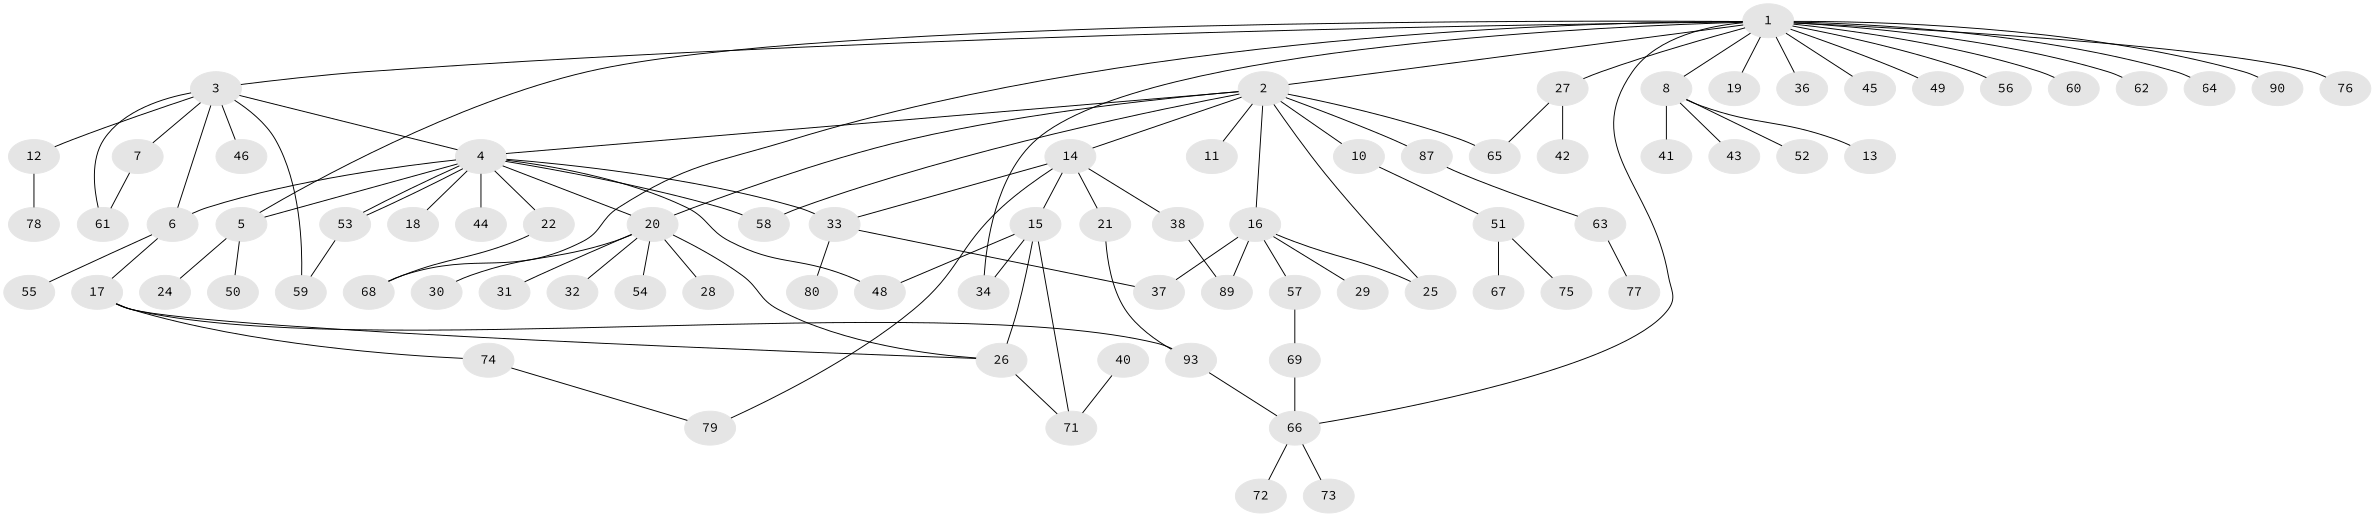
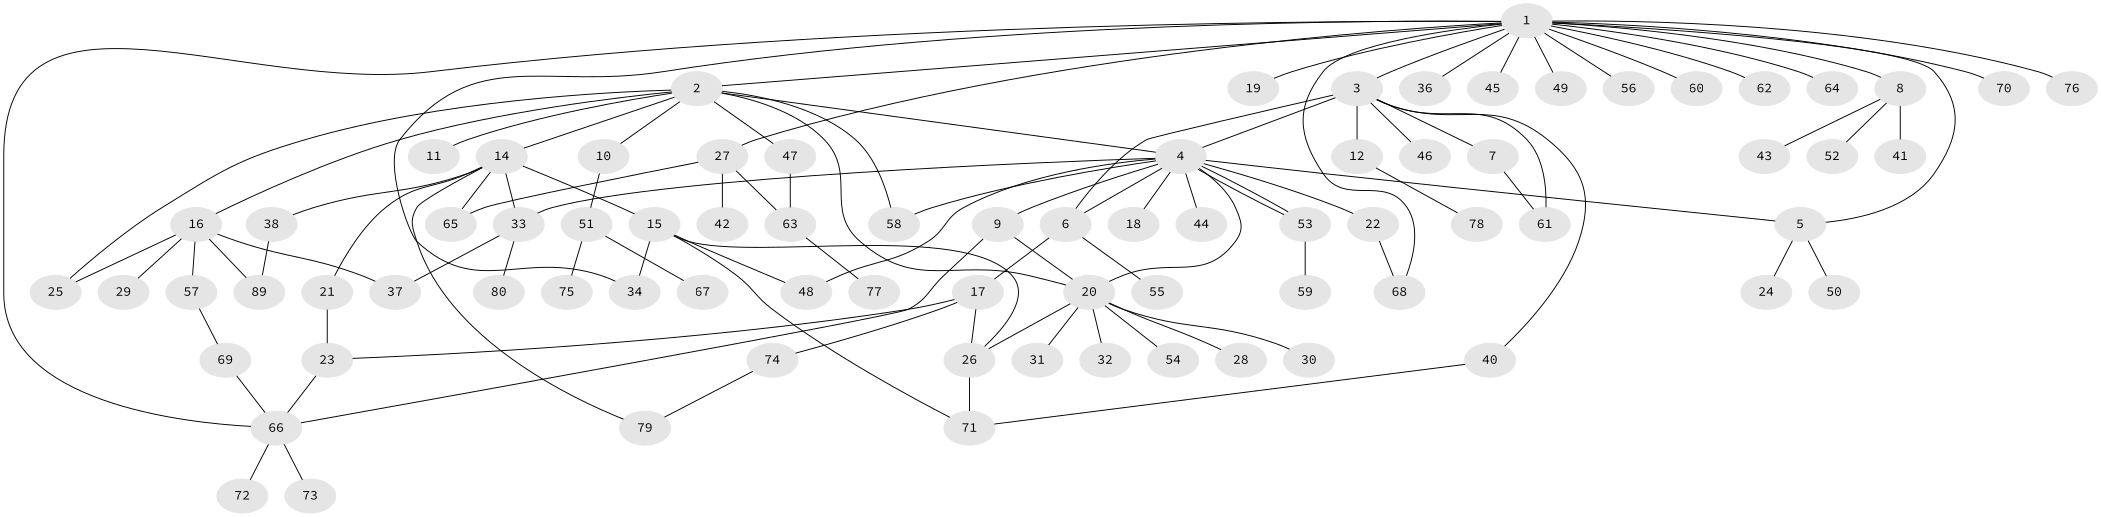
(2277, 89) -> (2004, 89)
(1383, 116) -> (476, 191)
(1427, 157) -> (790, 157)
(1870, 157) -> none
(291, 178) -> (1571, 163)
none -> (756, 190)
none -> (998, 224)
(1191, 360) -> (327, 360)
